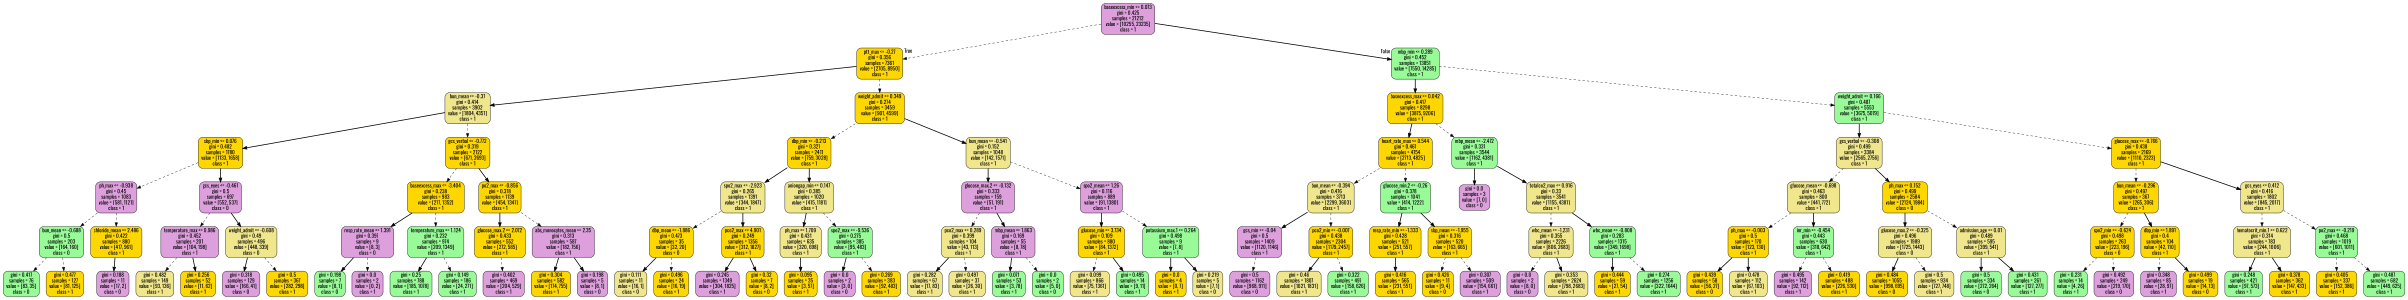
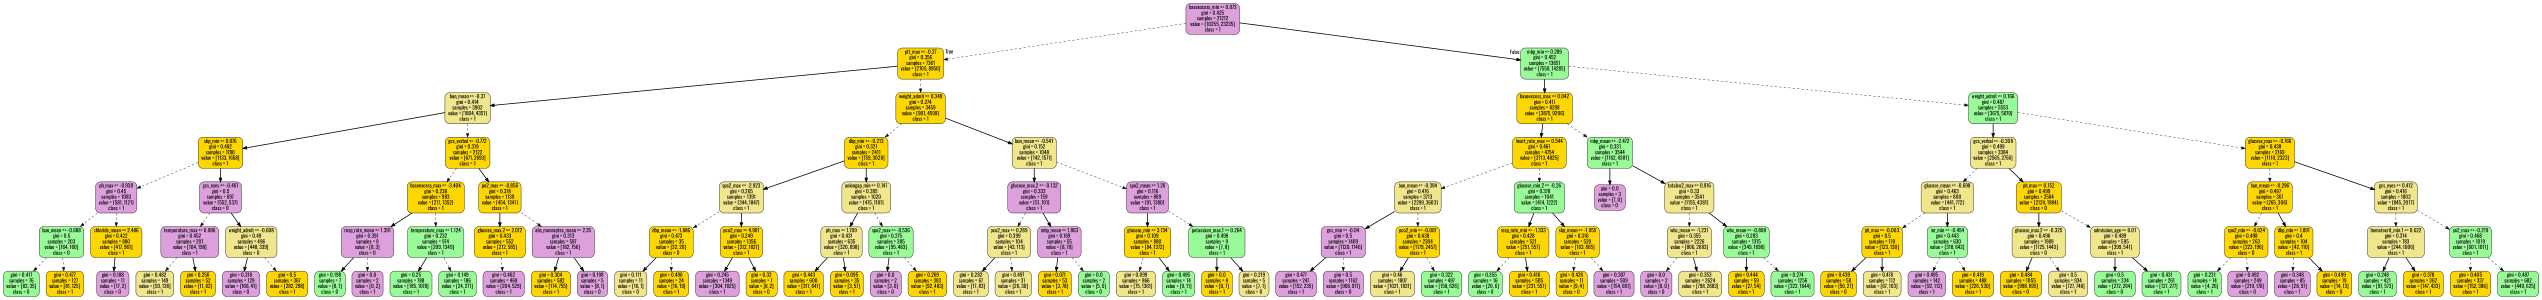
none -> (804, 284)
(1009, 284) -> (1055, 284)
none -> (1296, 284)
(1395, 284) -> (1529, 284)
none -> (1485, 284)
